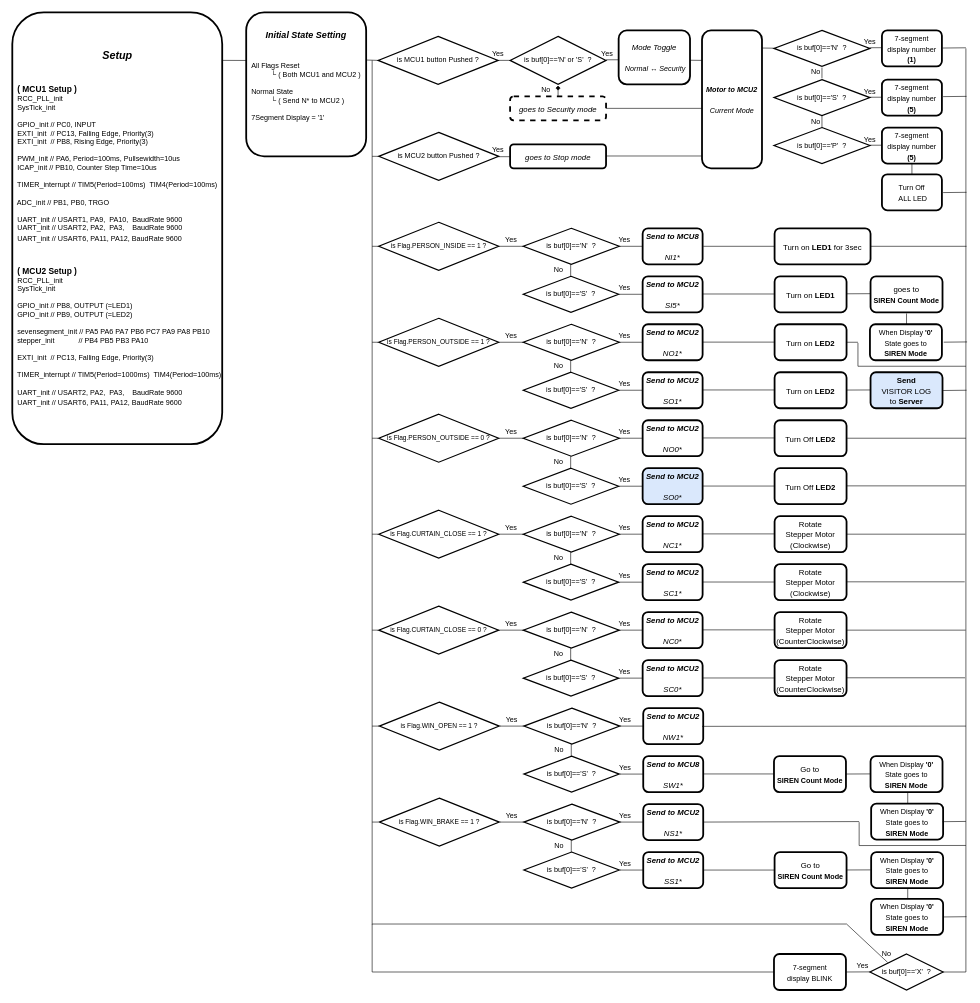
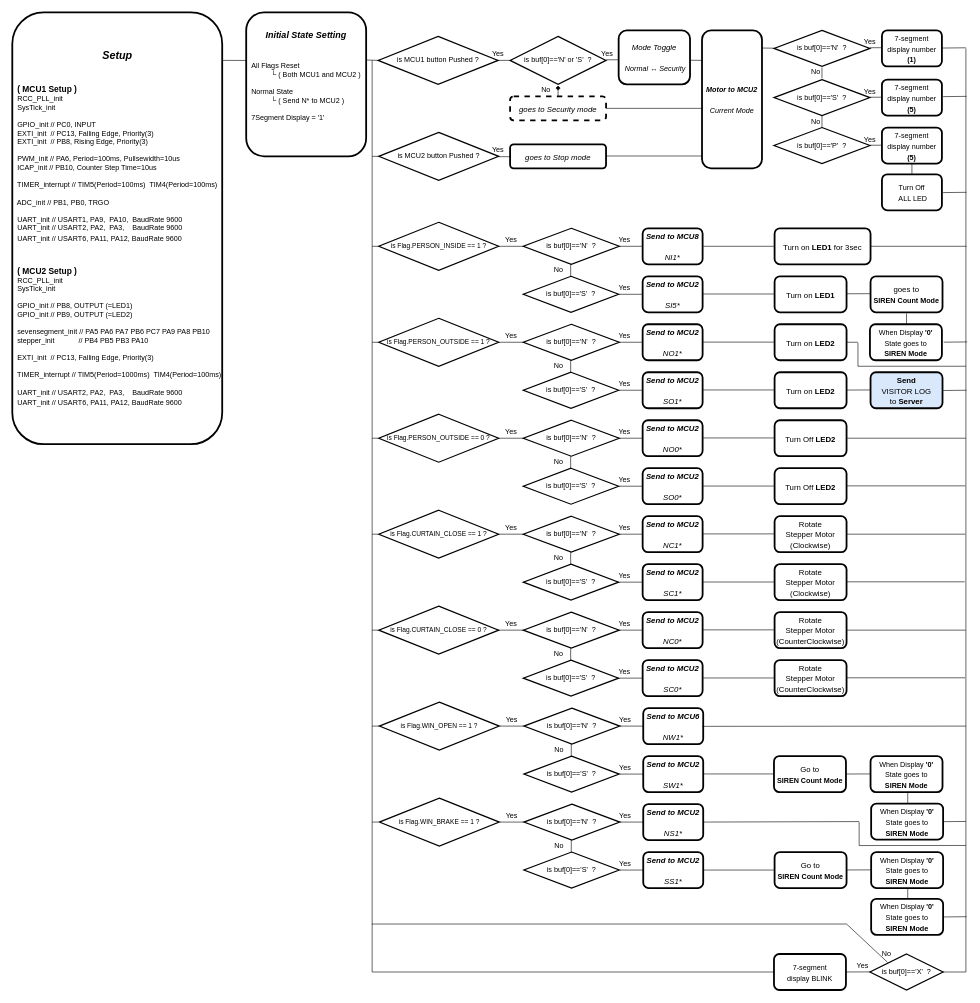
(673, 486) -> (673, 486)
(674, 726) -> (674, 726)
(674, 774) -> (674, 774)
